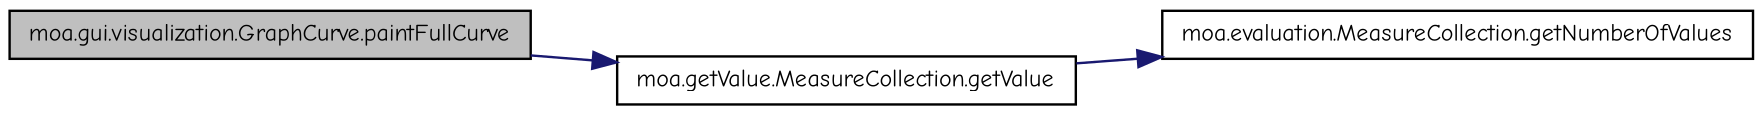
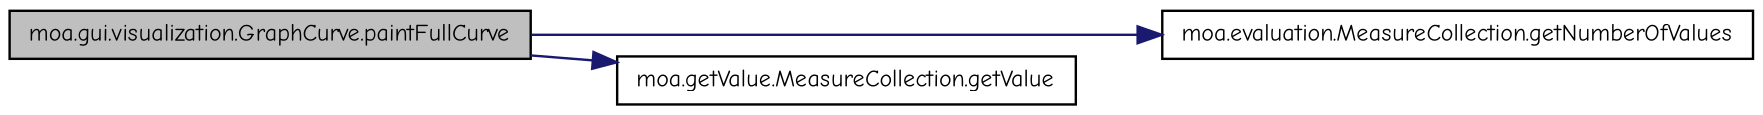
(1107, 61) -> (834, 35)
